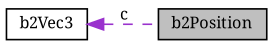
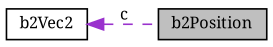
(47, 24) -> (47, 24)
